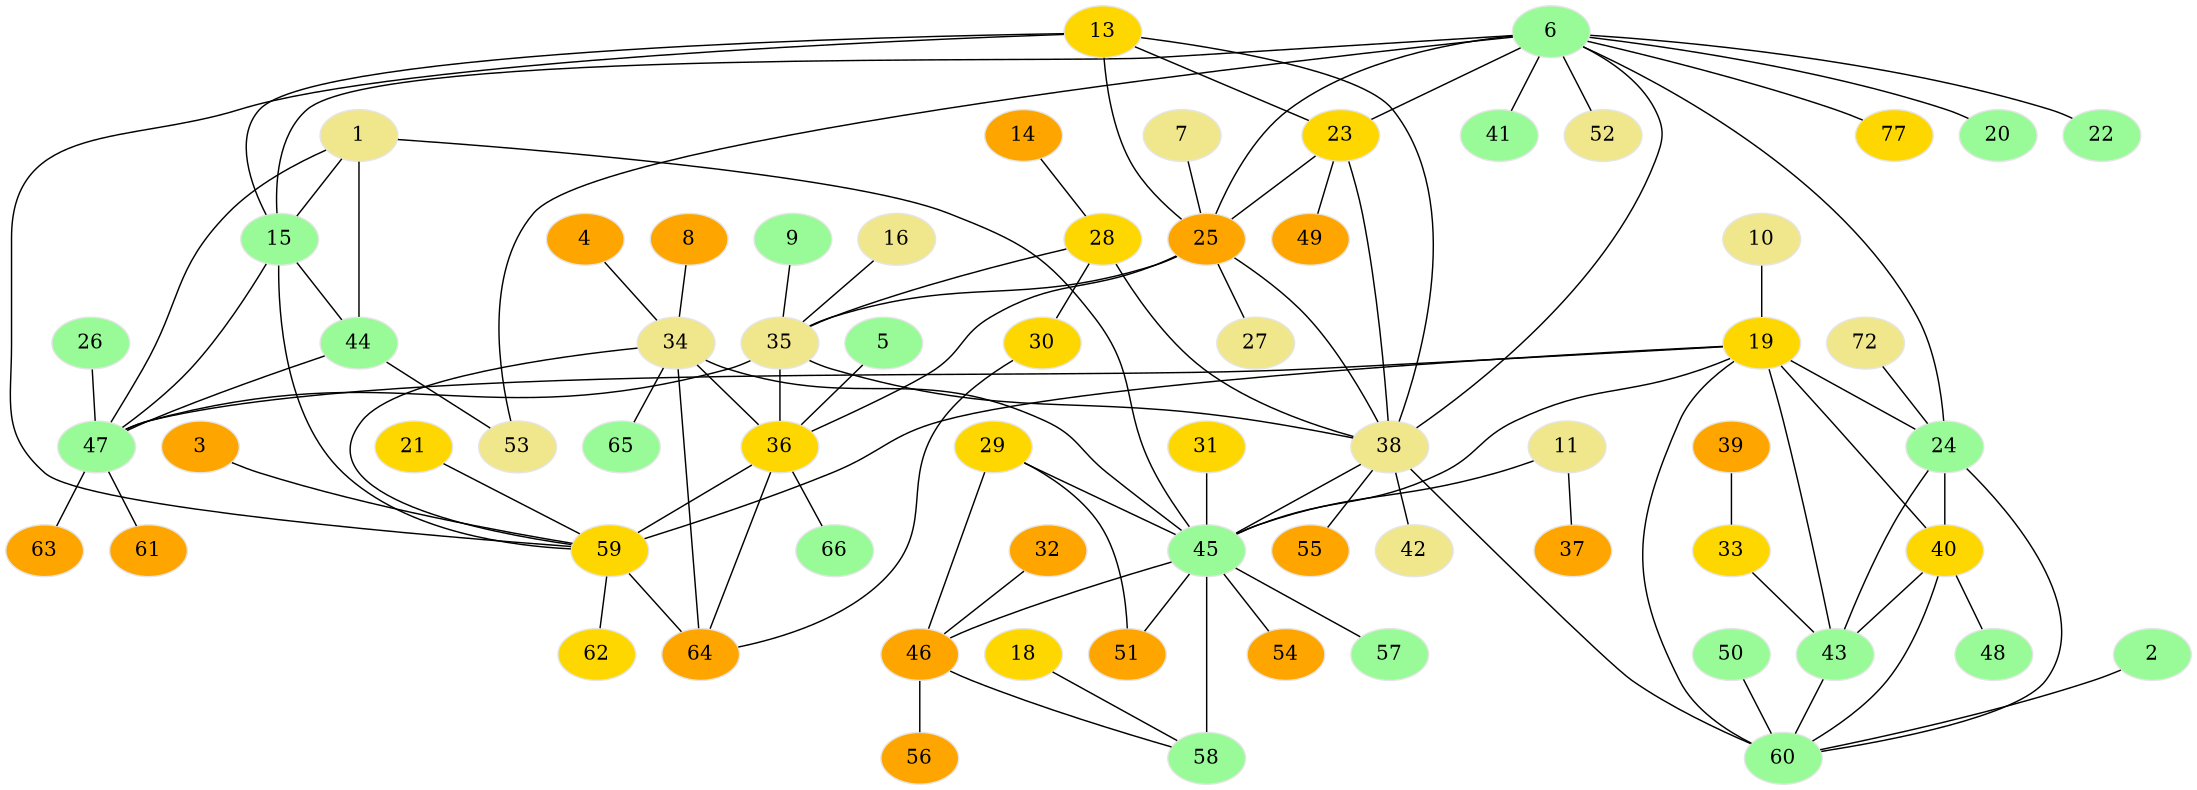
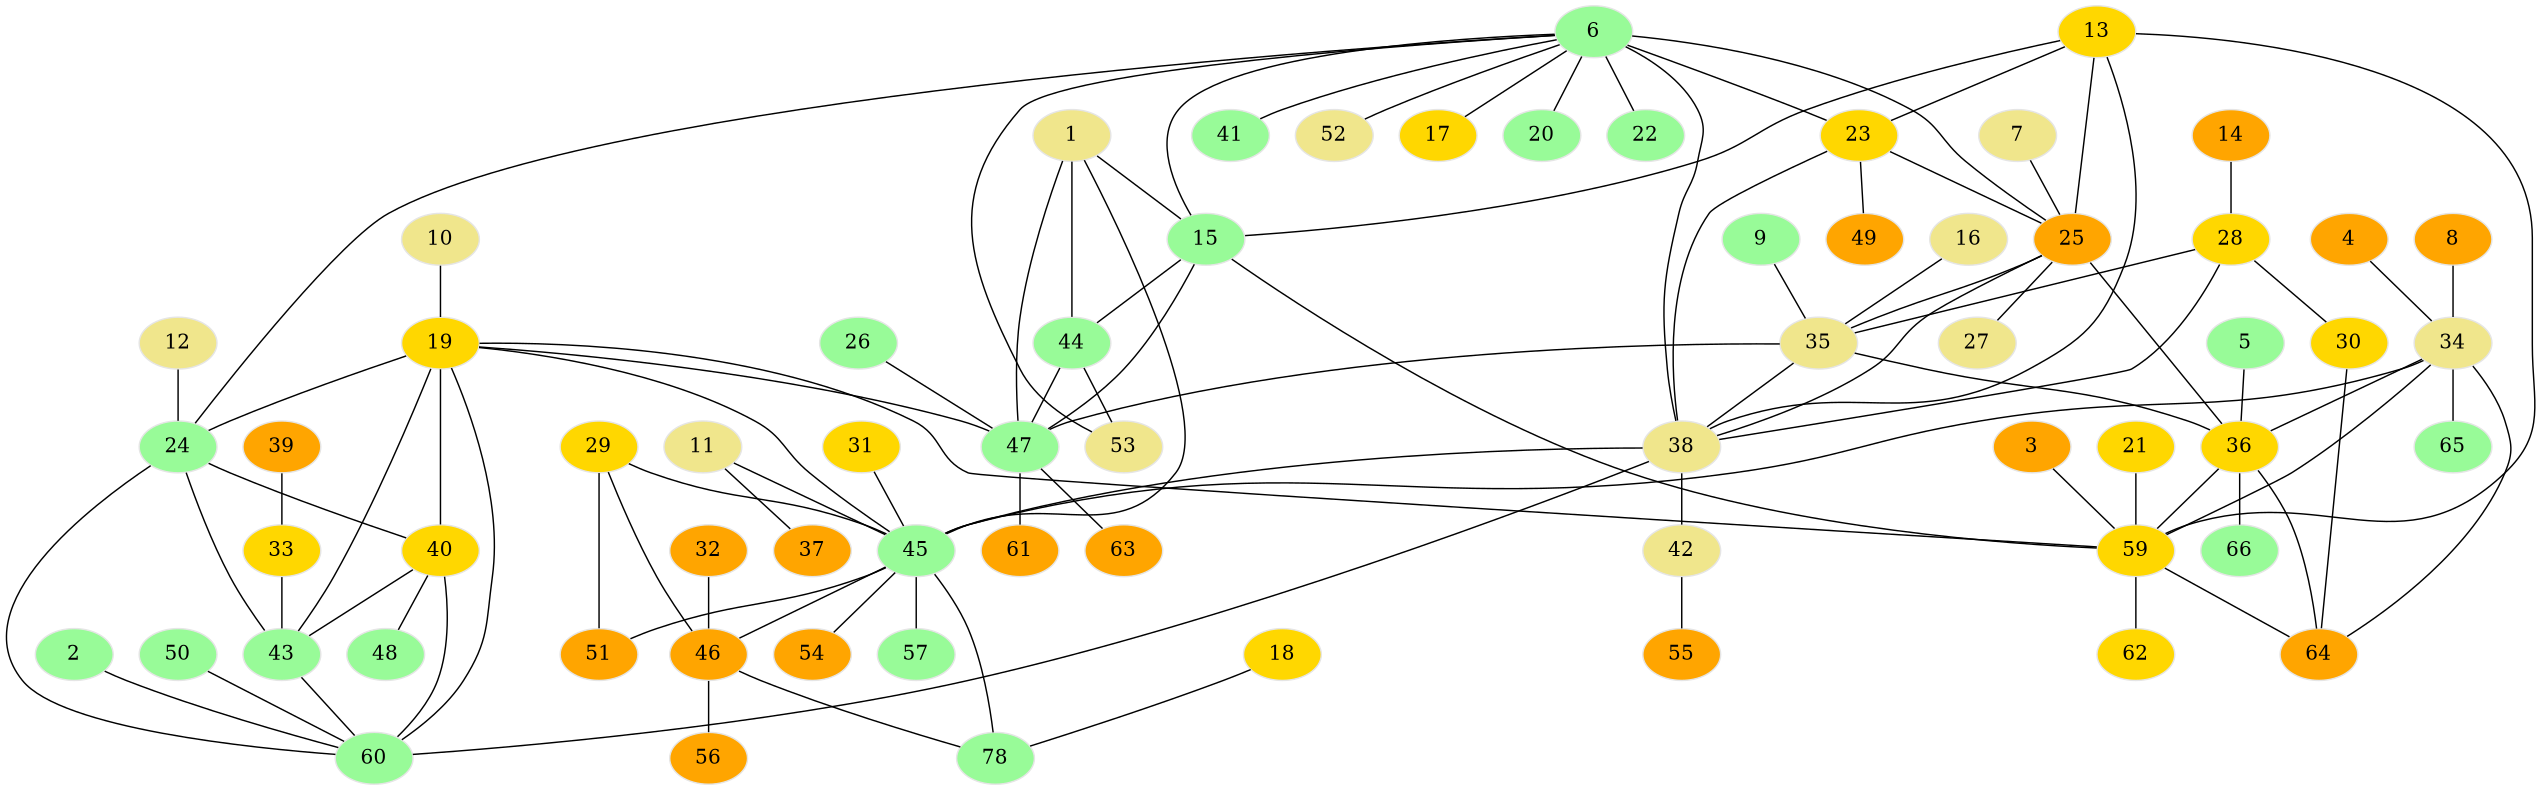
(1894, 136) -> (1438, 136)
(1866, 343) -> (178, 343)
(1357, 490) -> (1682, 603)
(1207, 758) -> (996, 758)
